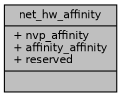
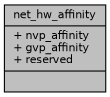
(61, 48) -> (52, 48)
